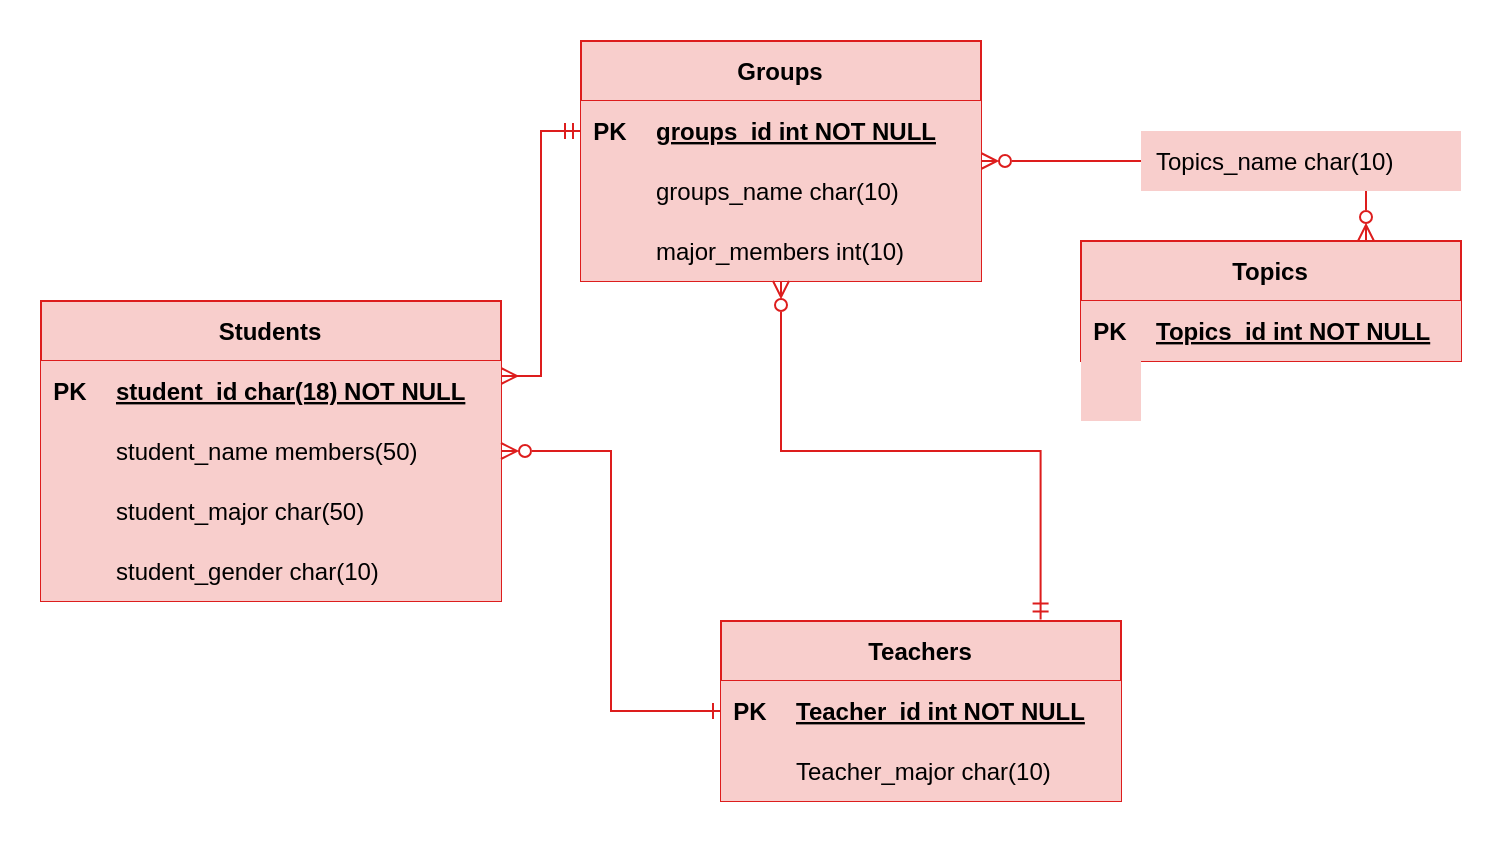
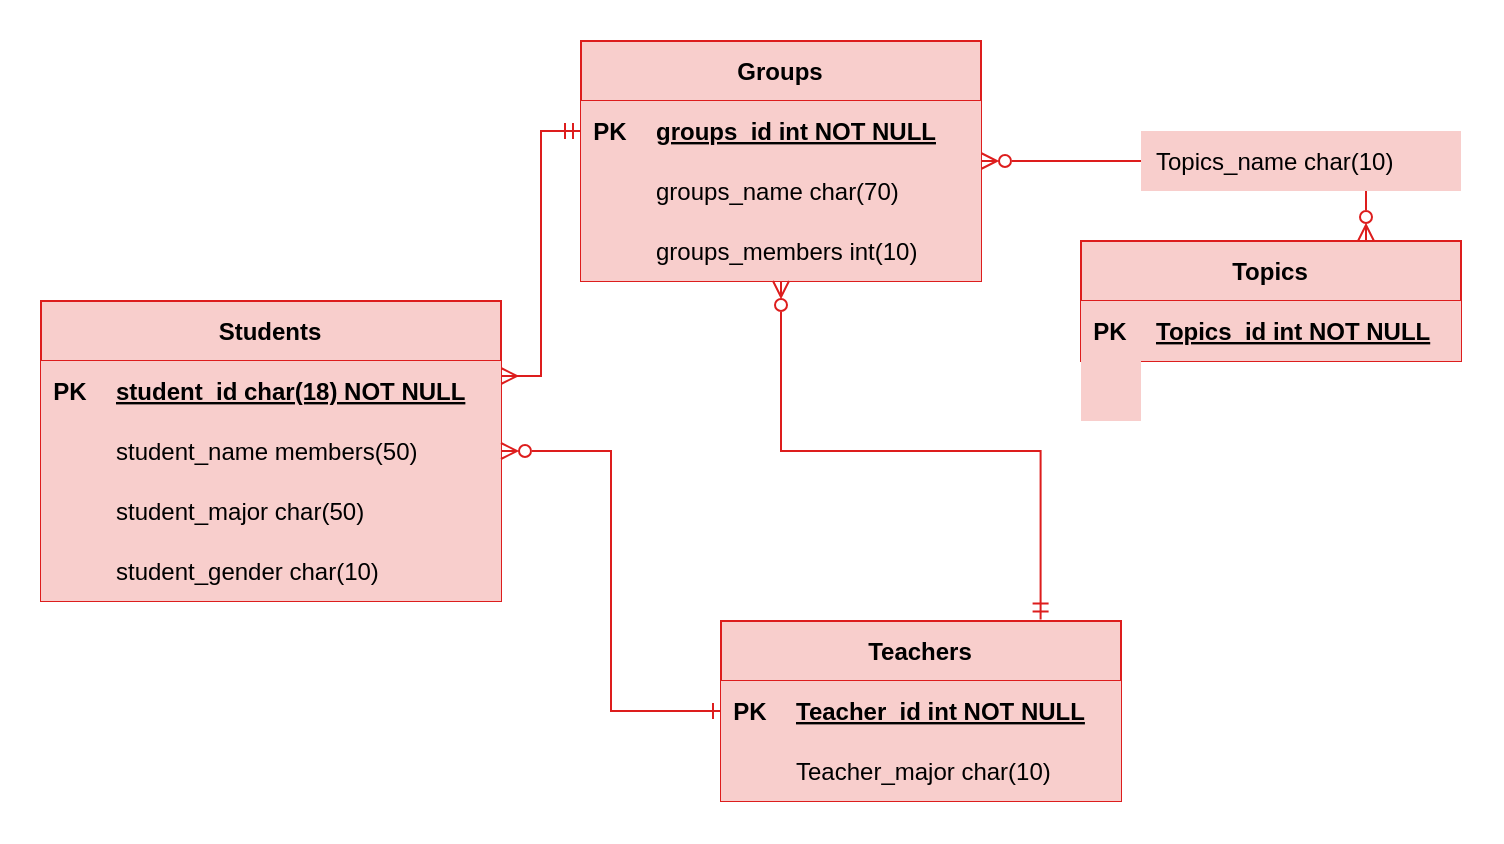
(787, 192) -> (787, 192)
(791, 252) -> (798, 252)
